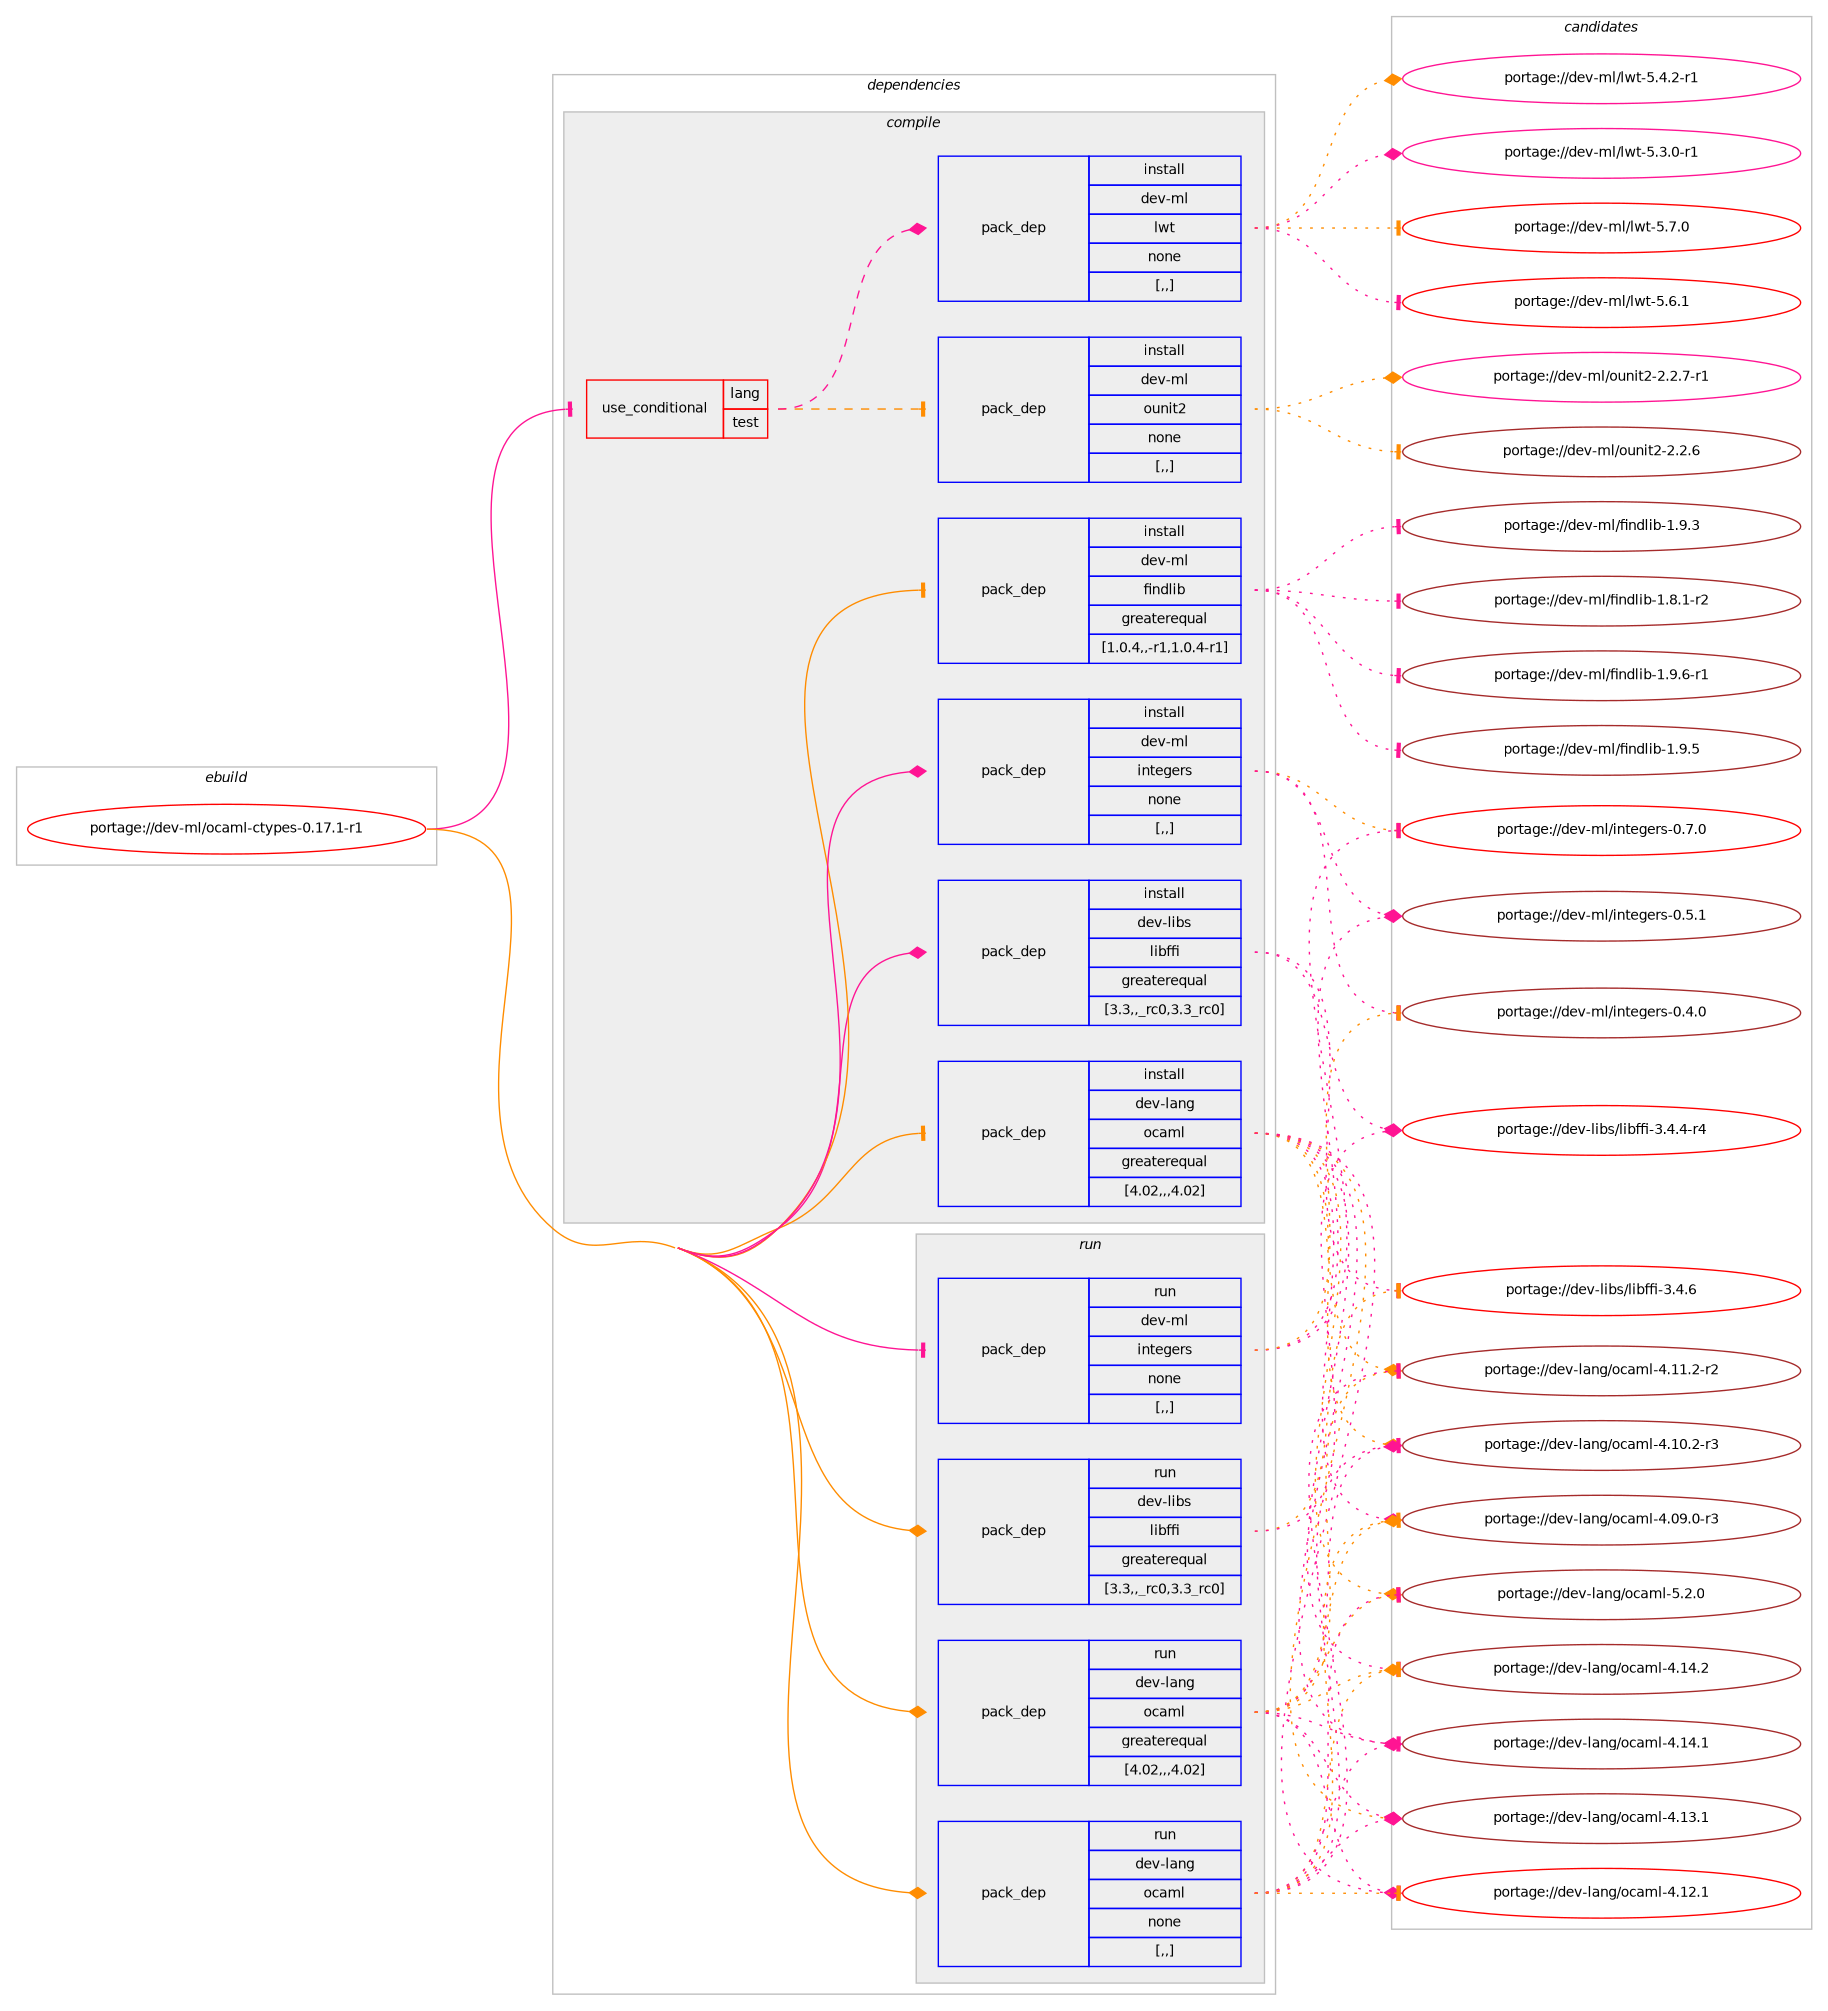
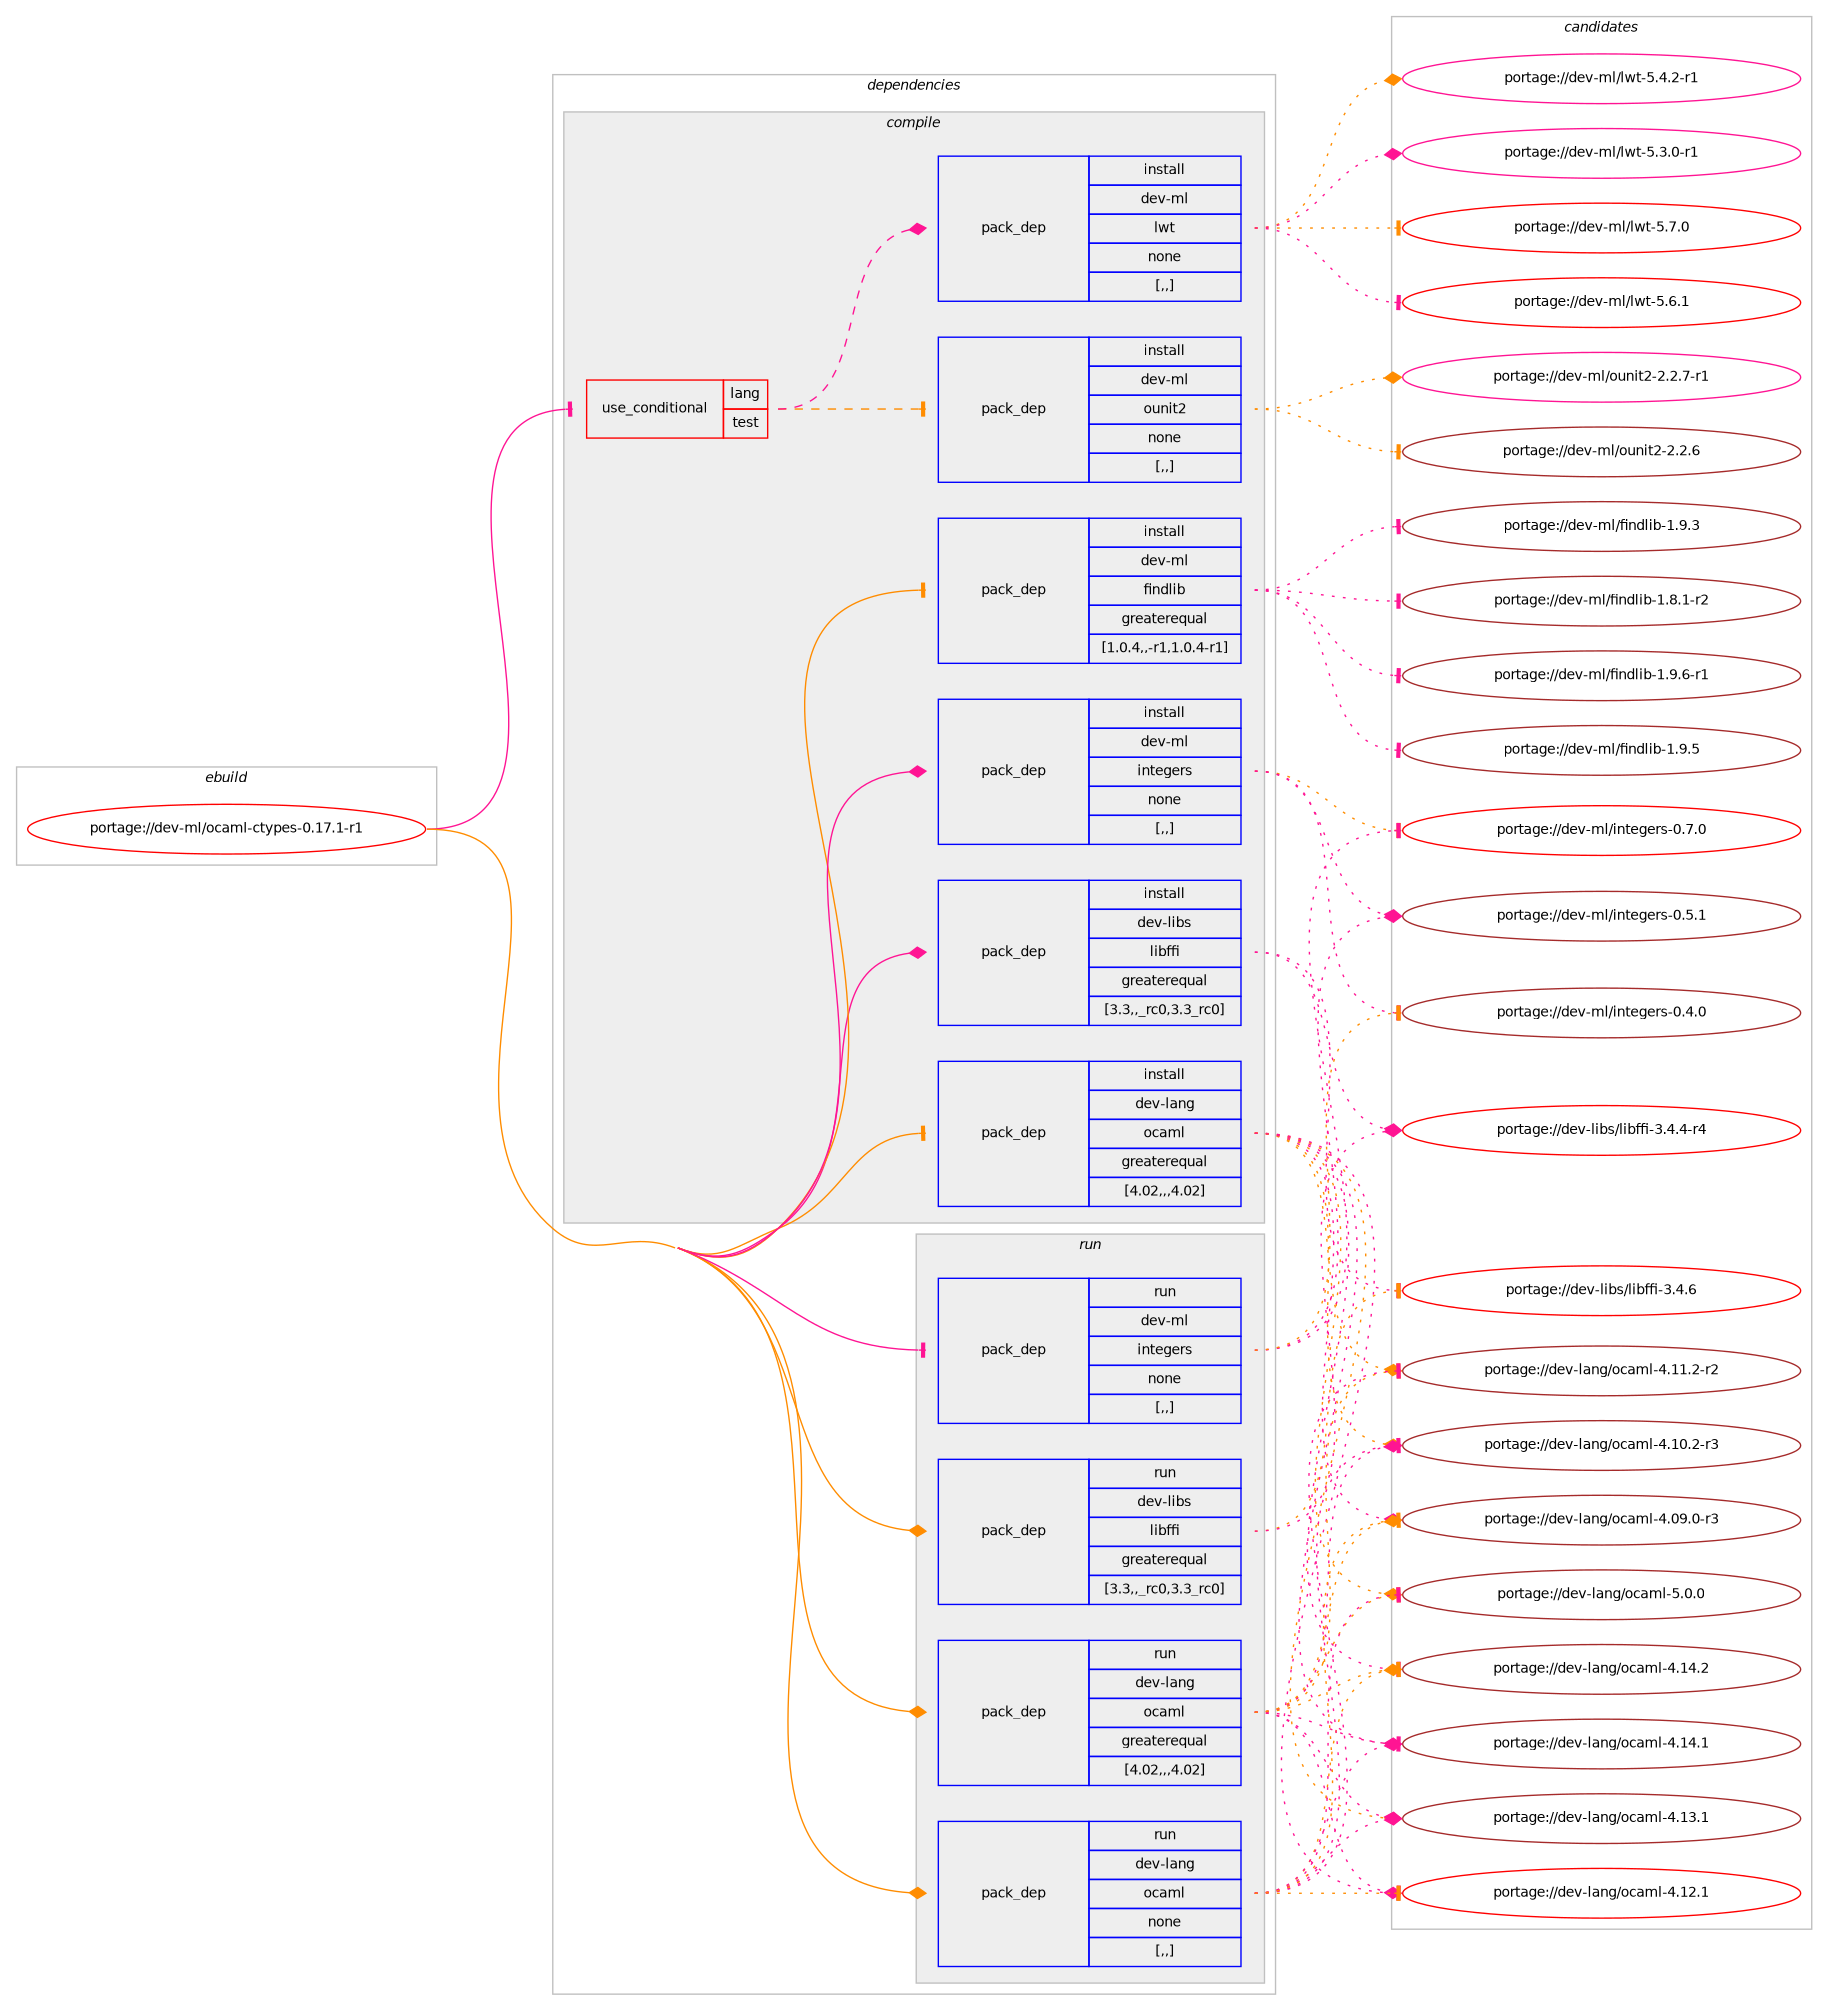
(1602, 1595) -> (1602, 1595)
